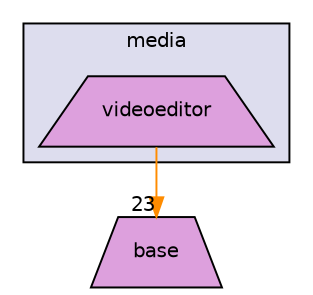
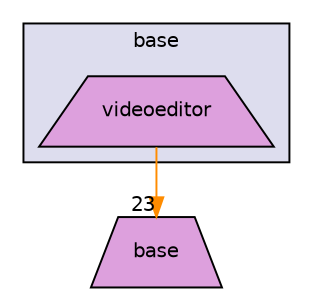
(156, 42) -> (156, 42)
